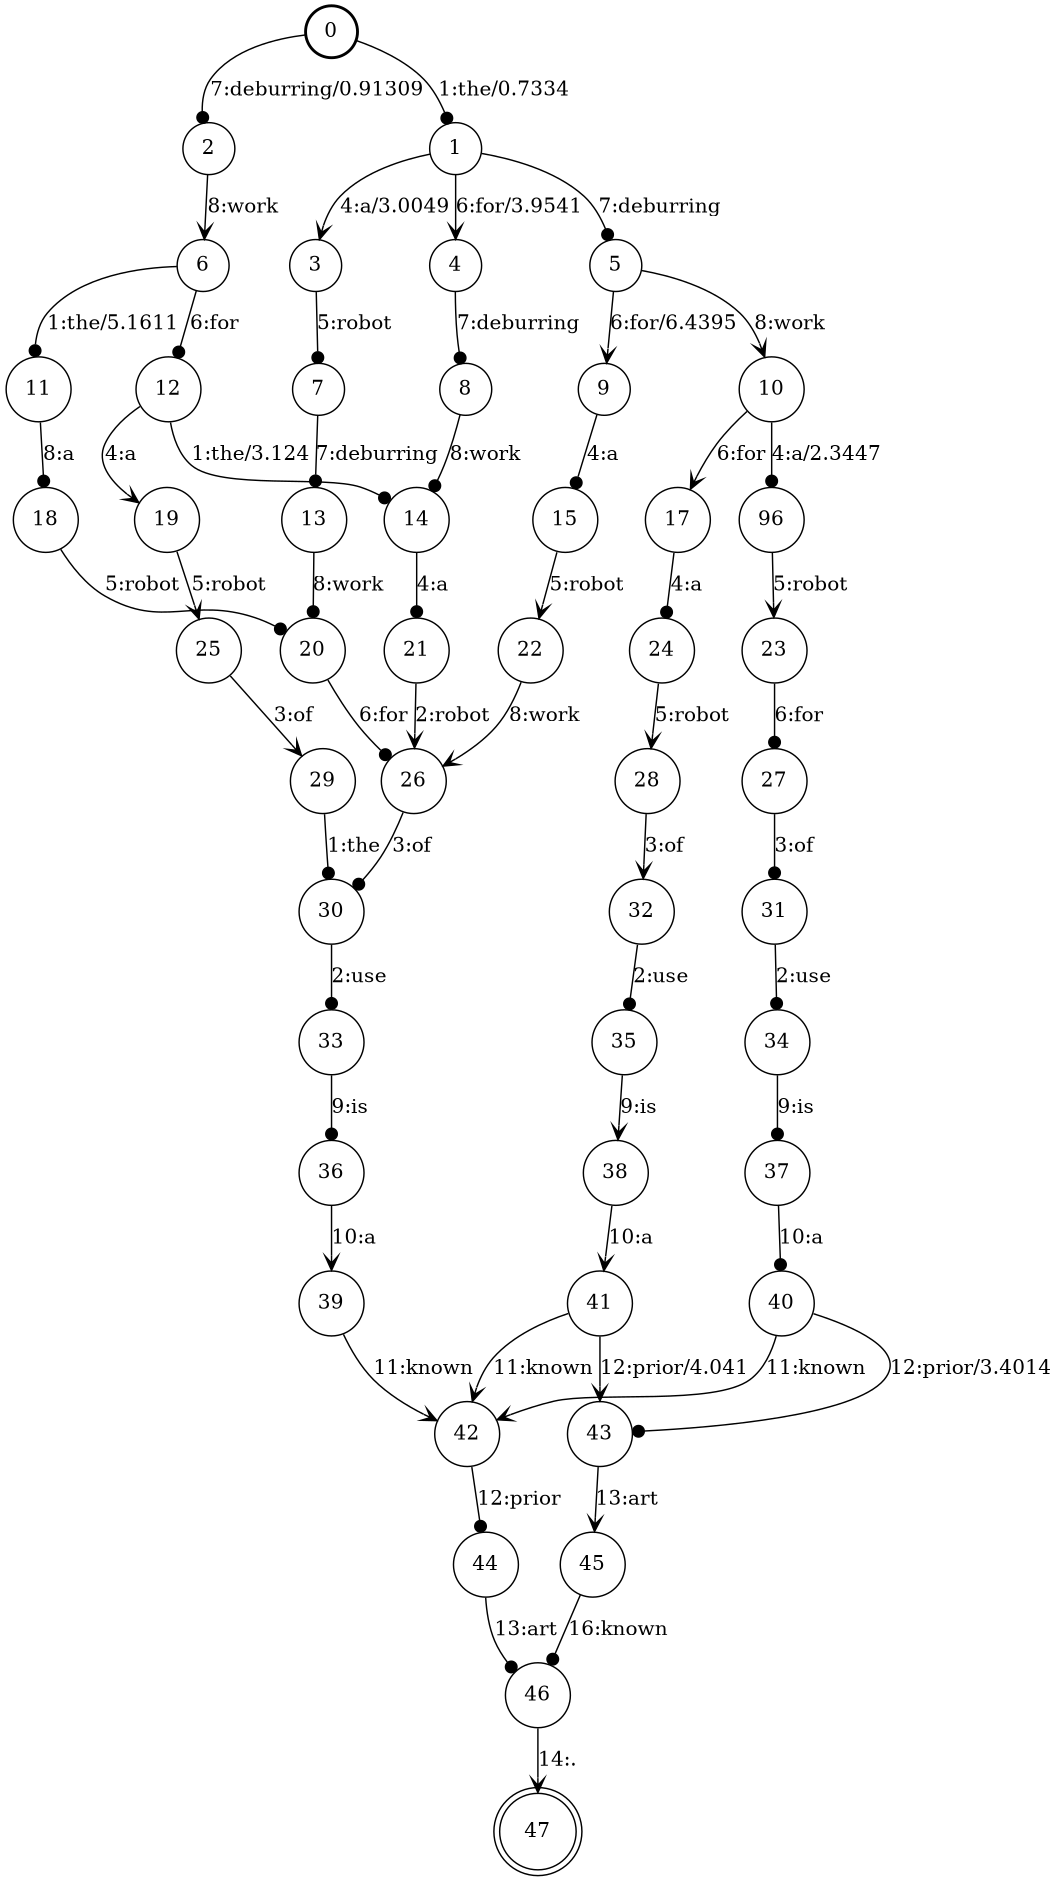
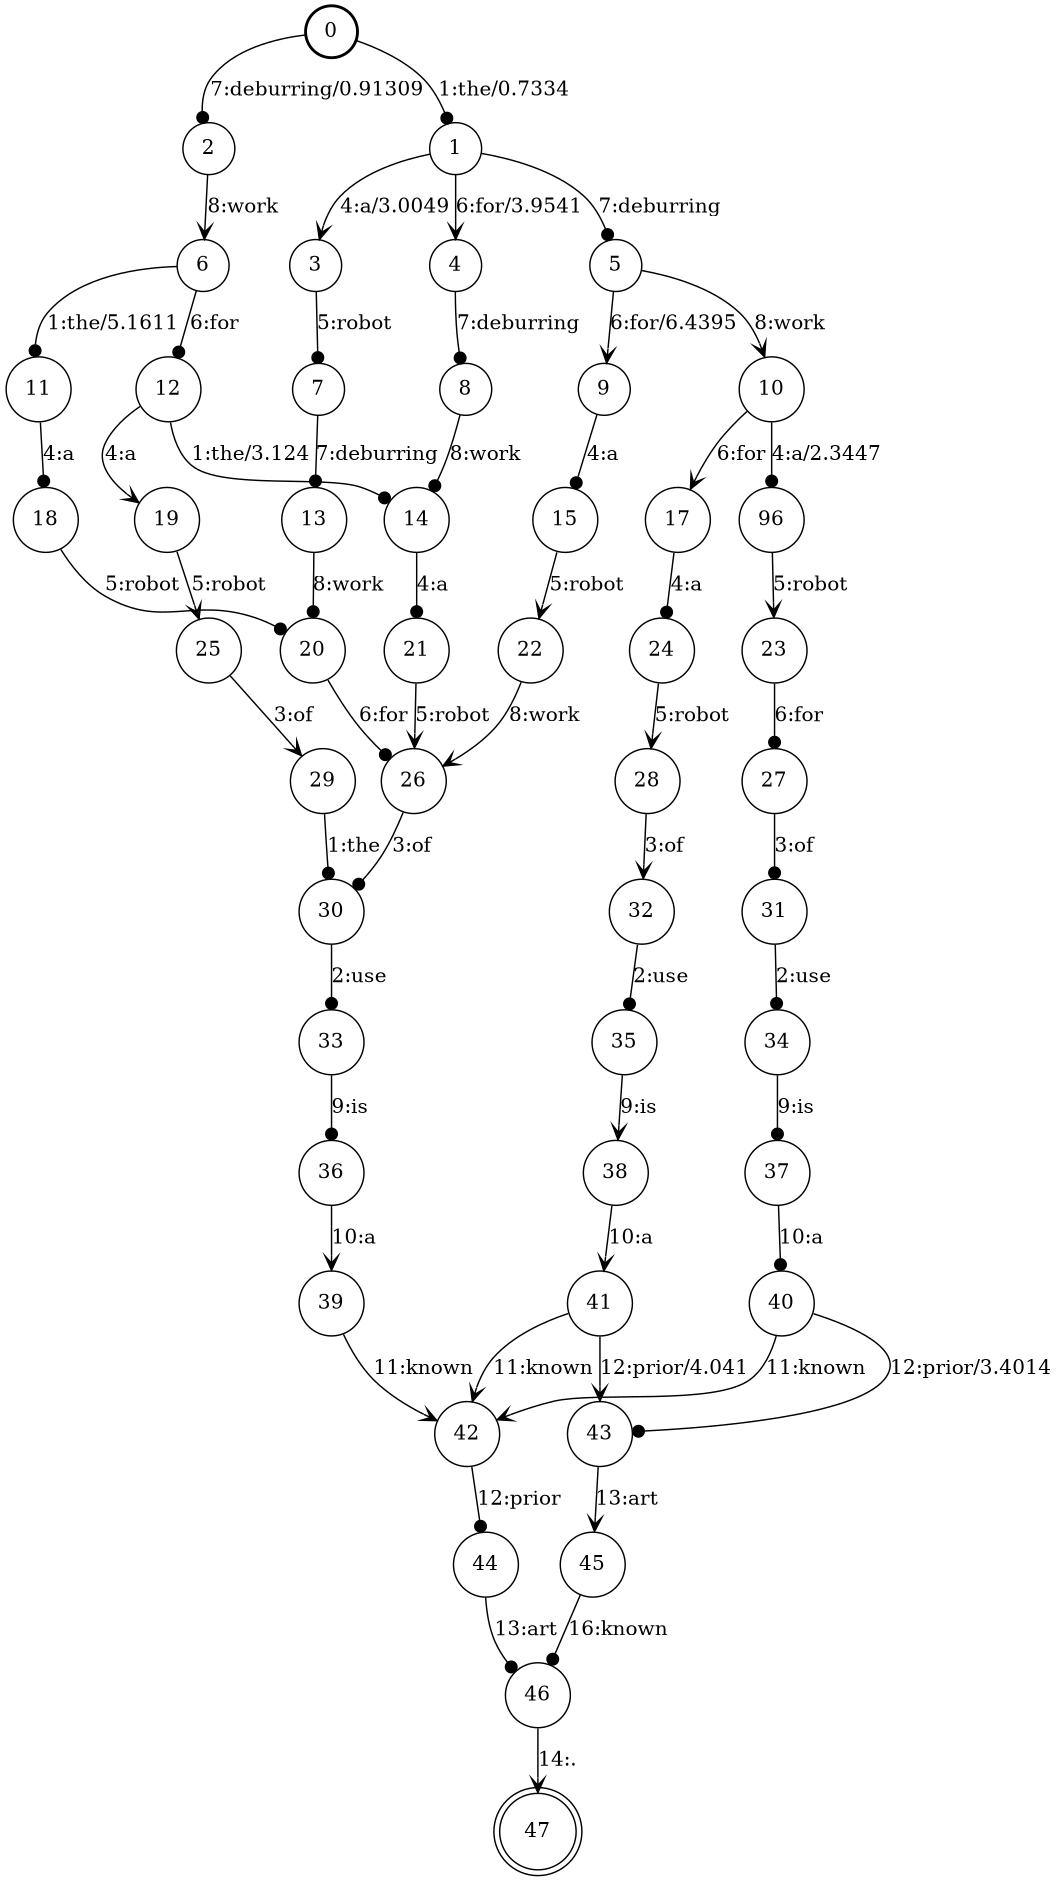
(59, 455) -> (59, 455)
(453, 716) -> (453, 716)
